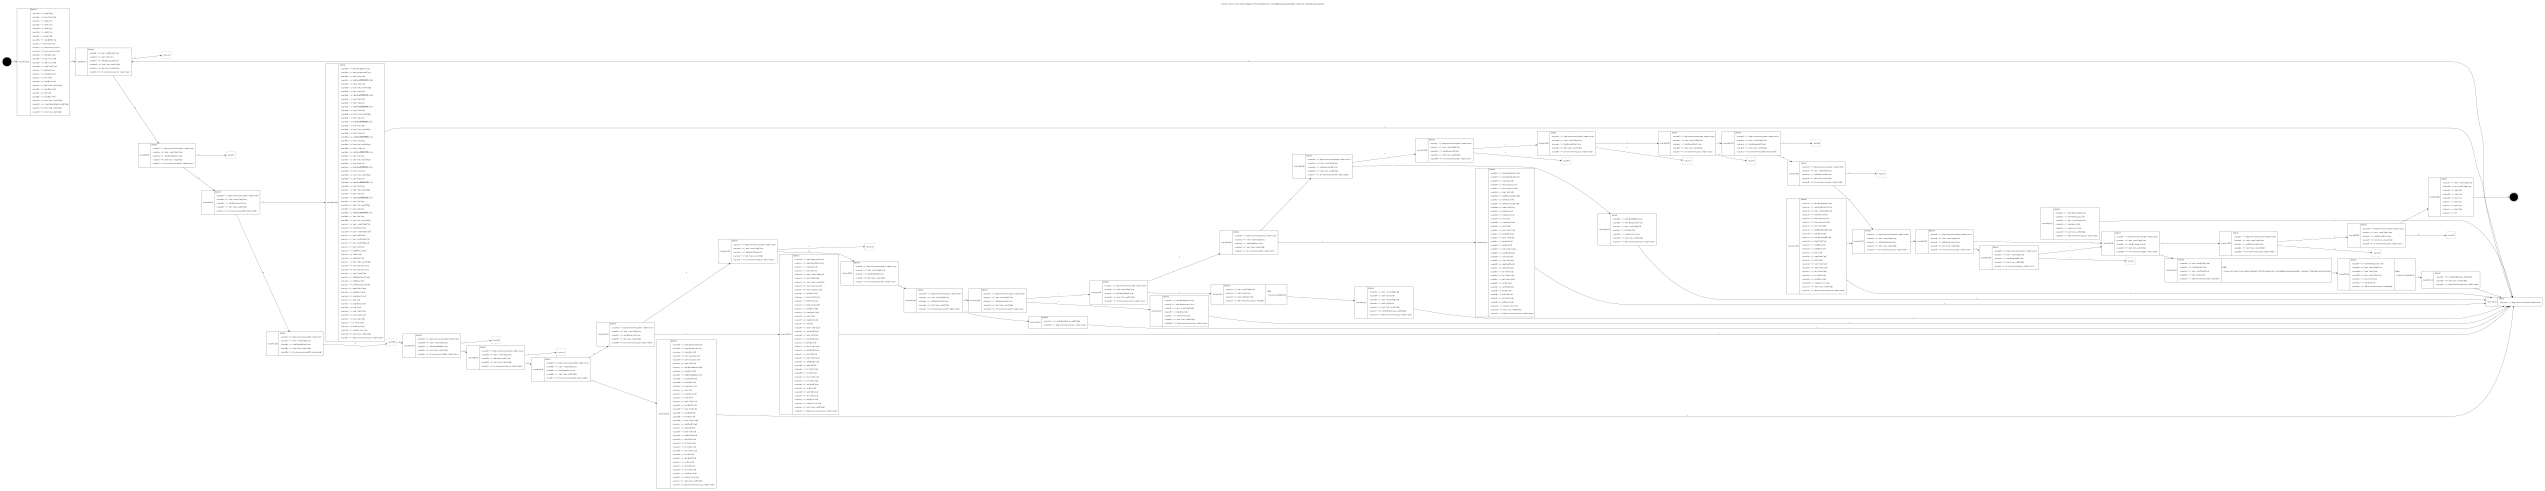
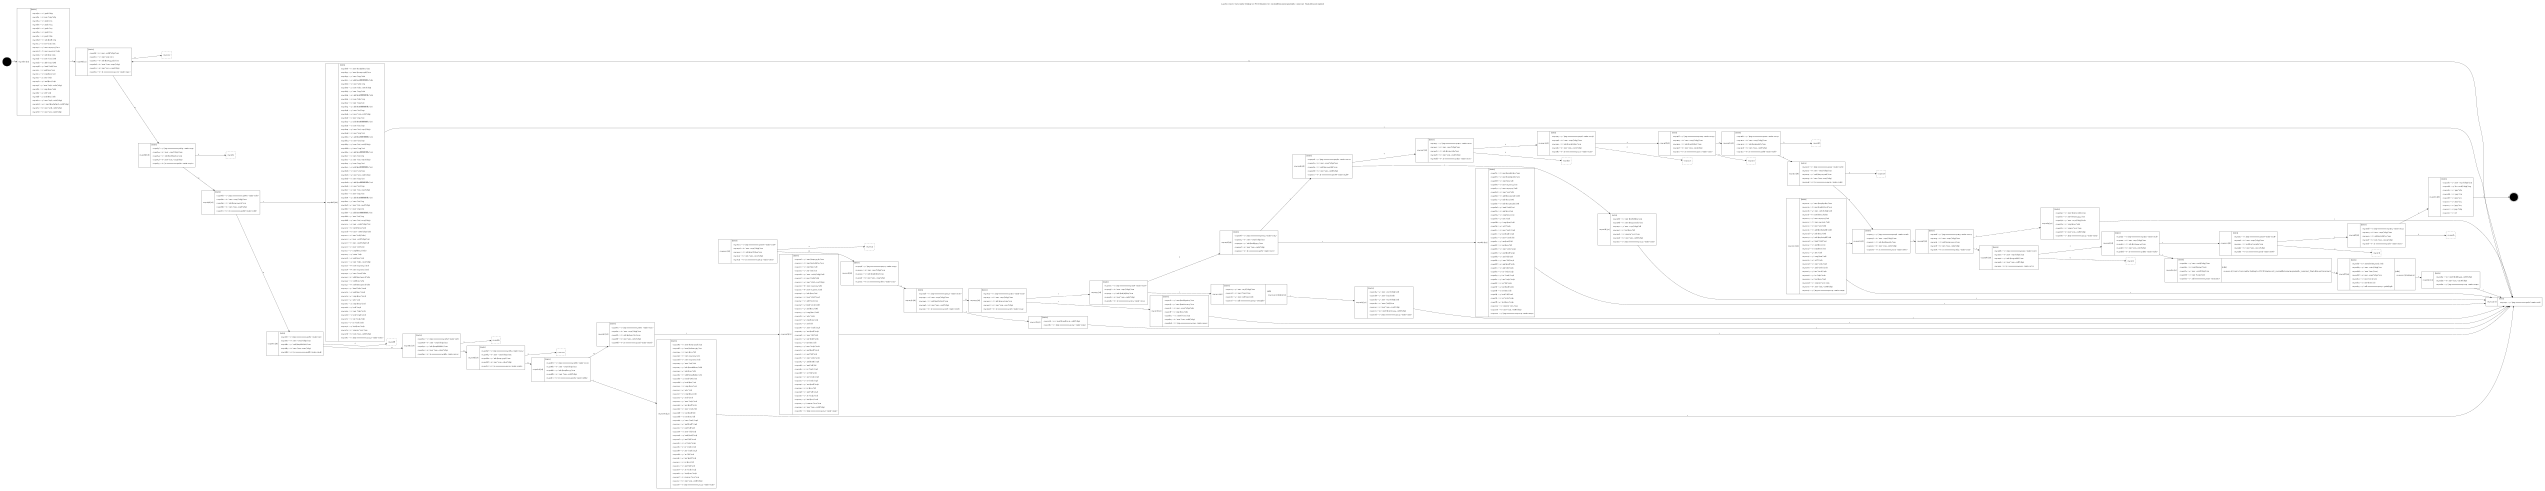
(2037, 242) -> (2006, 233)
(686, 293) -> none
(399, 343) -> (362, 349)
